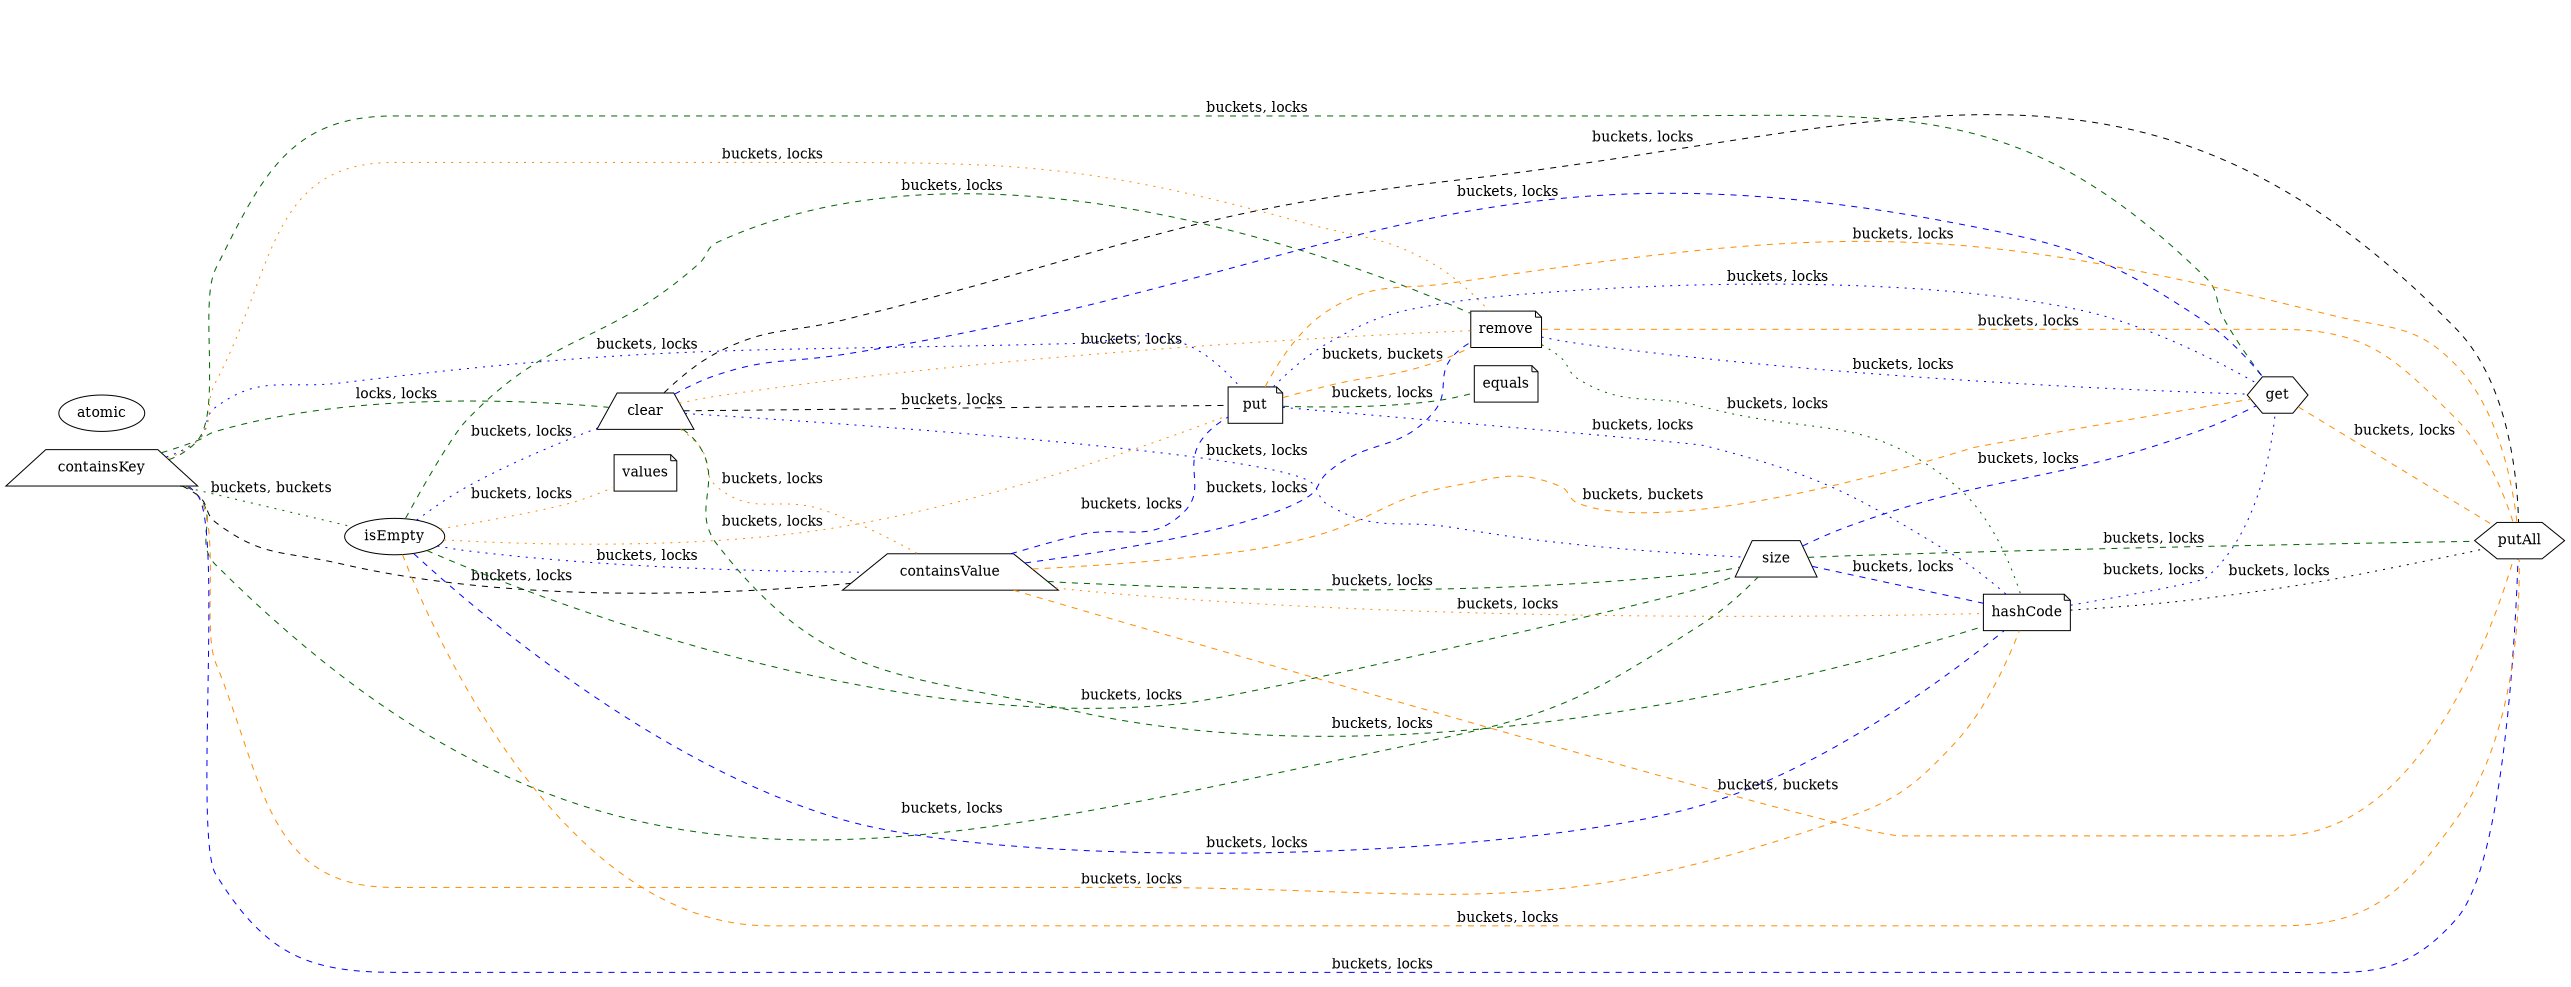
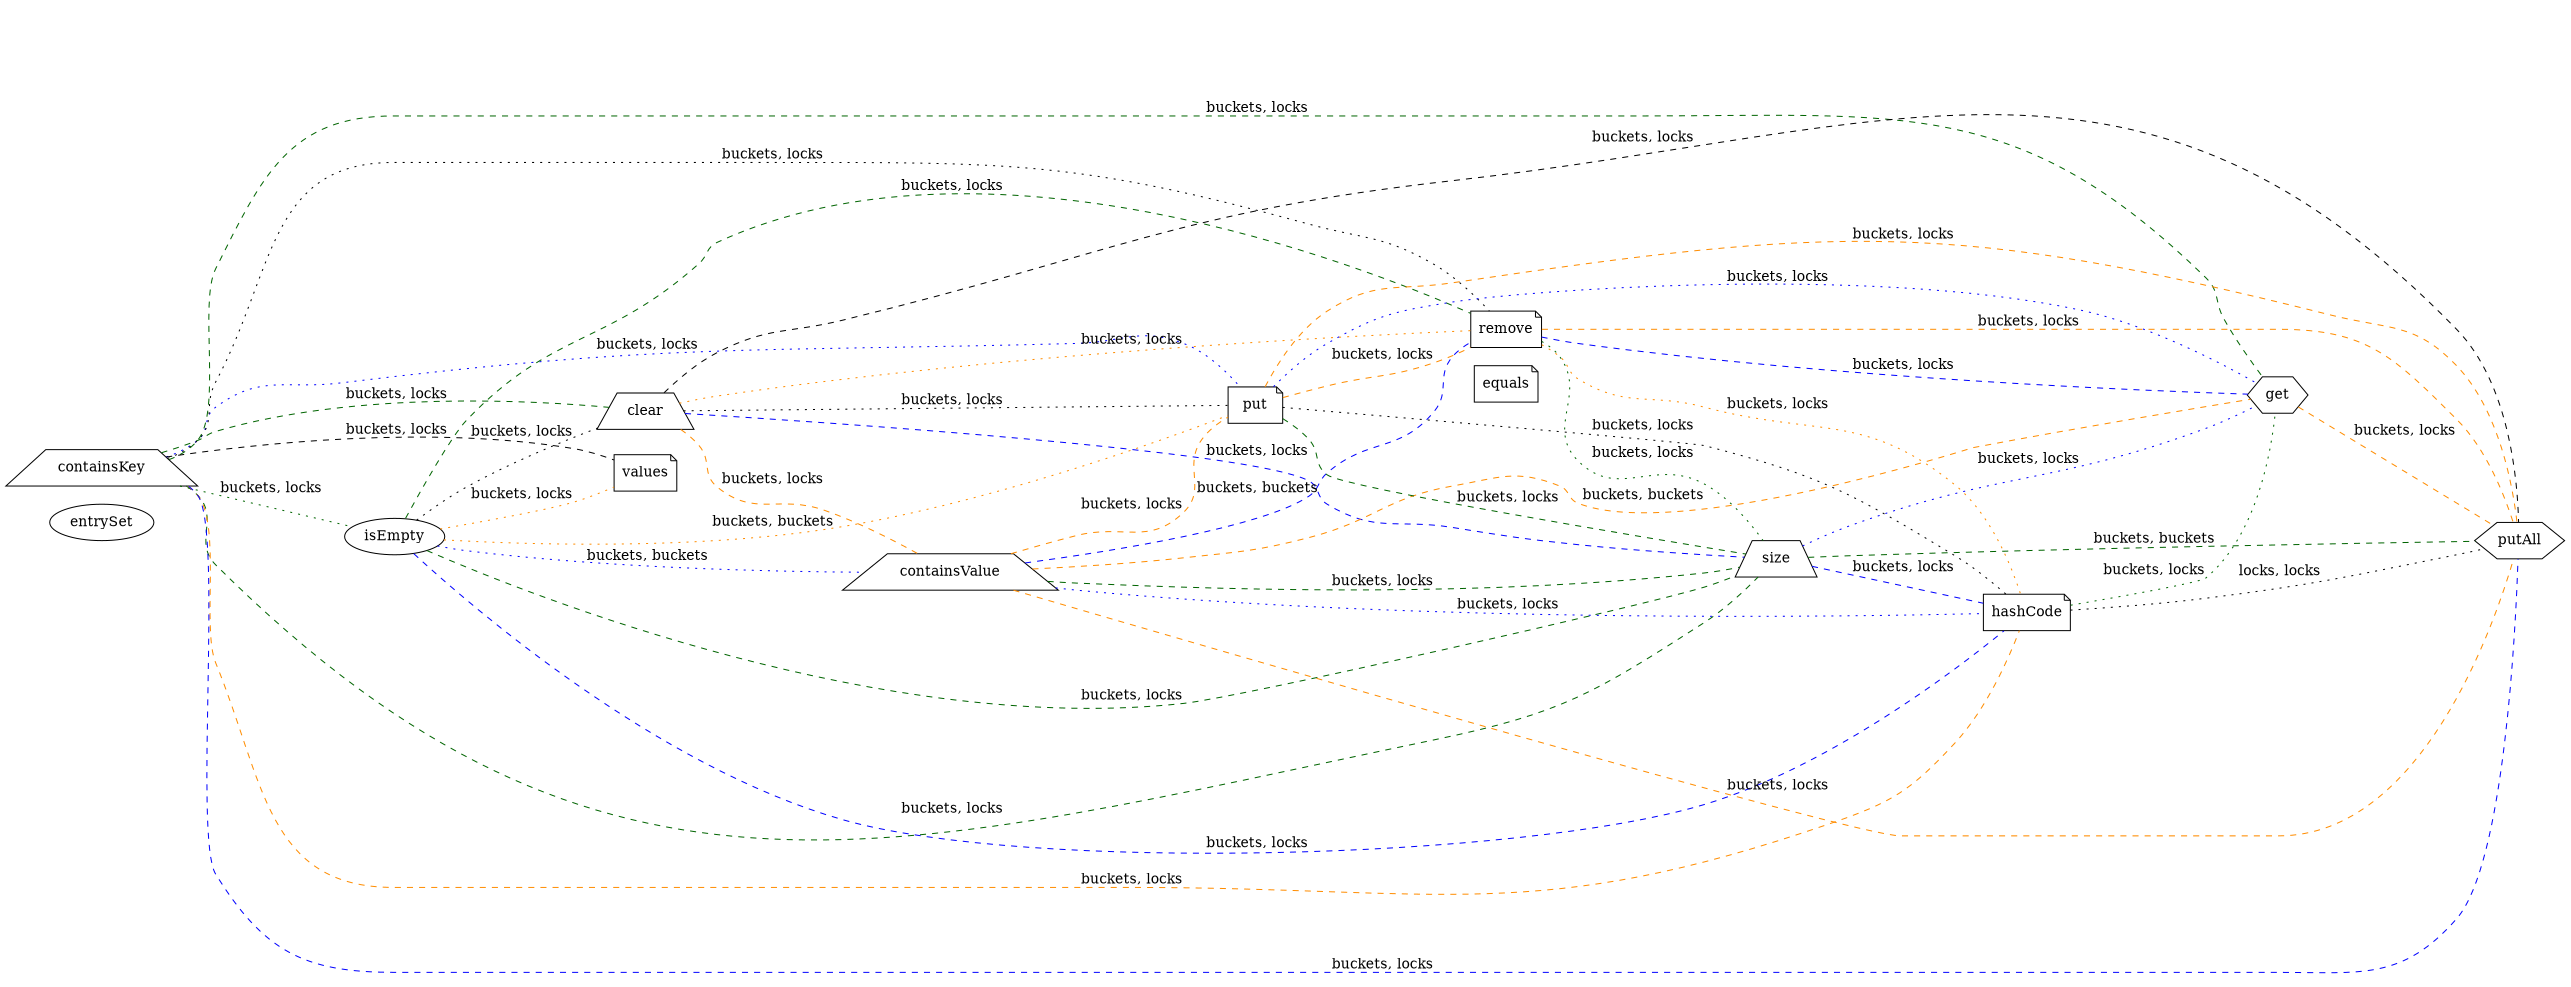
(755, 162) -> (755, 162)
(1481, 210) -> none
(1381, 355) -> (1381, 355)
(1894, 375) -> (1894, 375)
(395, 395) -> (395, 395)
(1379, 406) -> (1499, 512)
(956, 408) -> (956, 408)
(102, 413) -> none
(1809, 426) -> (1809, 426)
(1662, 441) -> (1662, 441)
(1223, 462) -> (1223, 462)
(504, 468) -> (504, 468)
(2030, 477) -> (2030, 477)
none -> (1614, 478)
(269, 489) -> (269, 489)
(1255, 489) -> (1255, 489)
(785, 504) -> (785, 504)
none -> (102, 522)
(771, 522) -> (771, 522)
(1154, 530) -> (1154, 530)
(2152, 539) -> (2152, 539)
(645, 556) -> (645, 556)
(2221, 562) -> (2221, 562)
(2278, 571) -> (2278, 571)
(485, 586) -> (391, 438)
(1519, 614) -> (1519, 614)
(1267, 733) -> none
(1776, 786) -> (1776, 786)
(1494, 926) -> none
